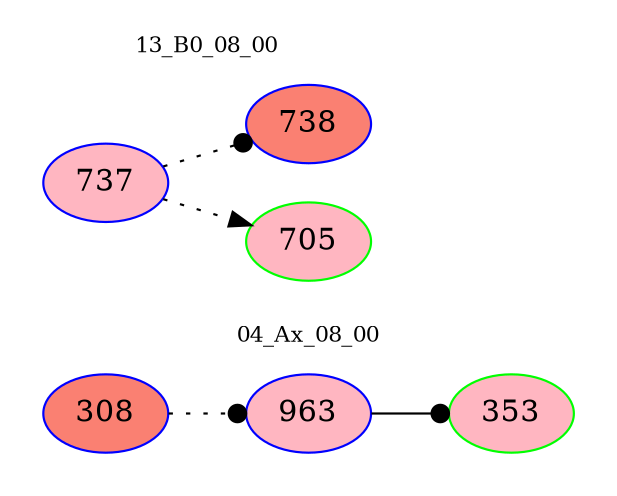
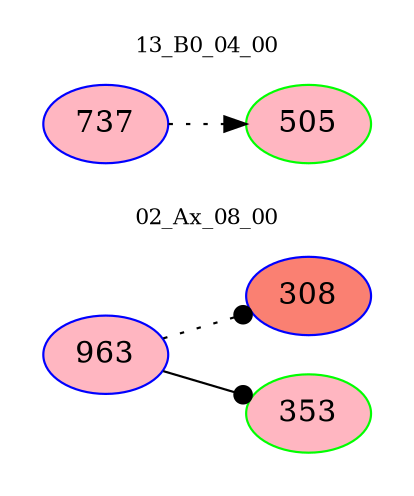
(207, 47) -> (207, 47)
(309, 124) -> none
(309, 242) -> (309, 124)
(309, 336) -> (207, 219)
(198, 414) -> (199, 328)
